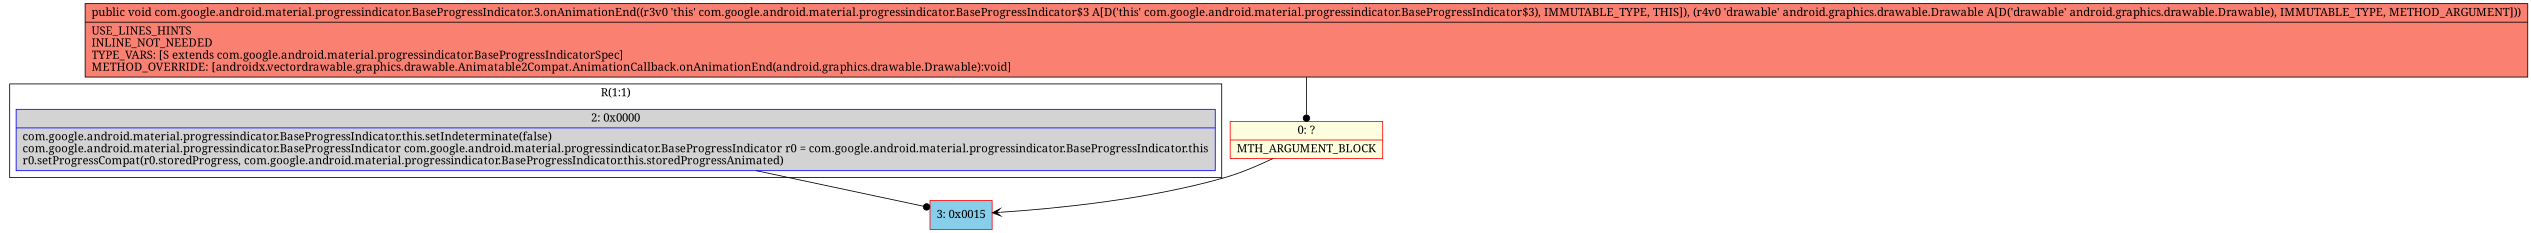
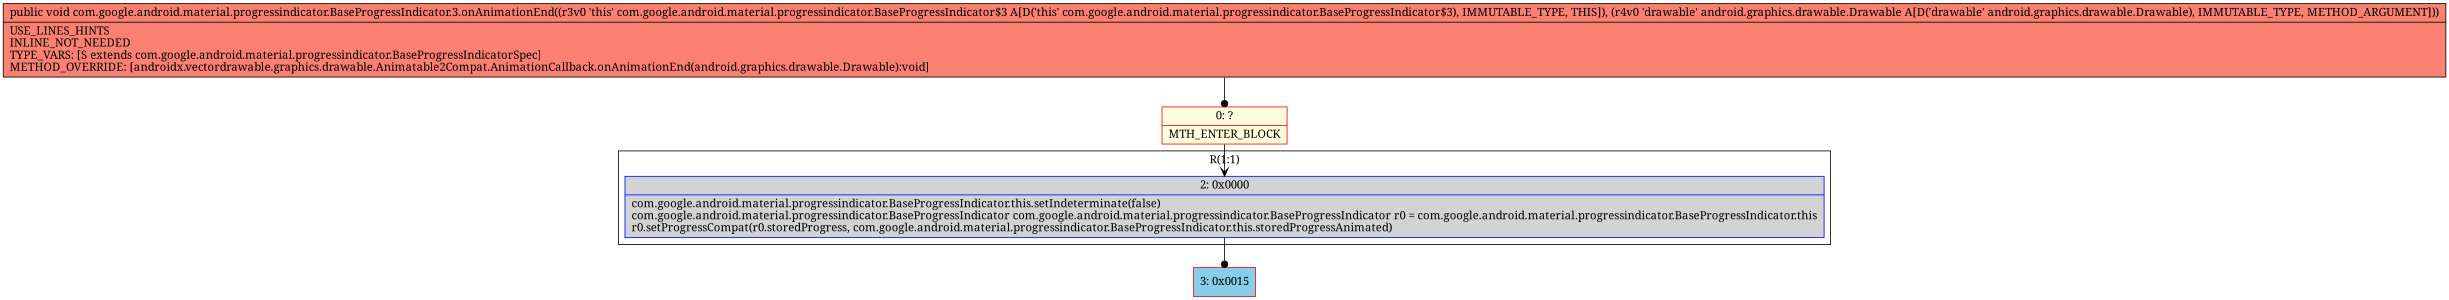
(1306, 149) -> (1225, 134)
(1139, 196) -> (1225, 156)
